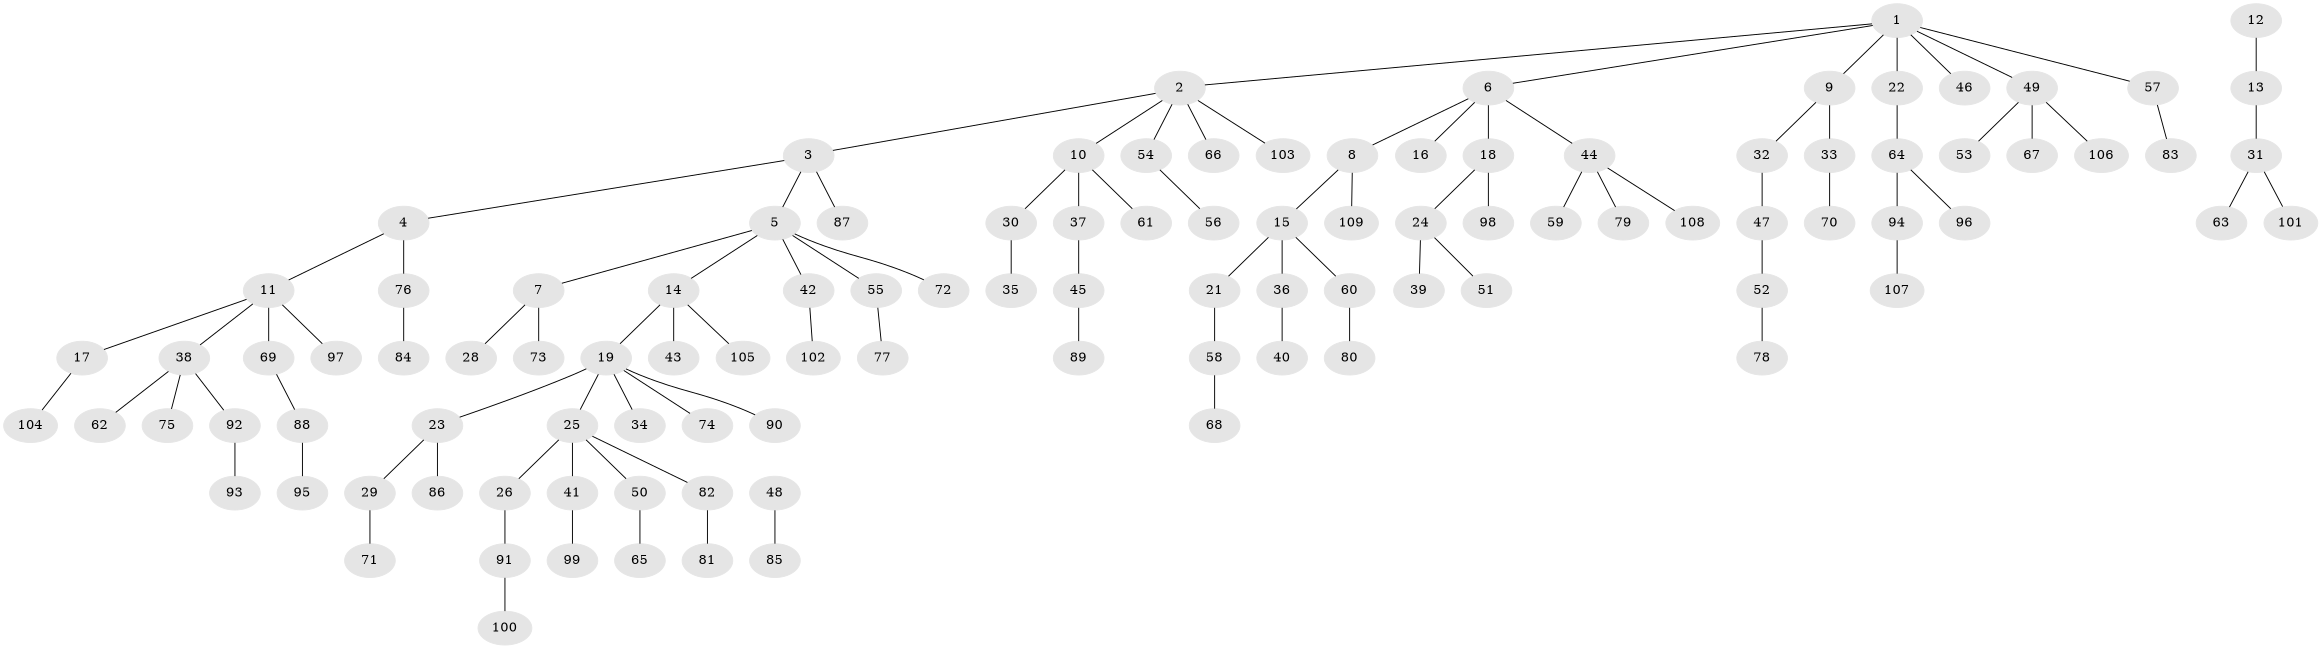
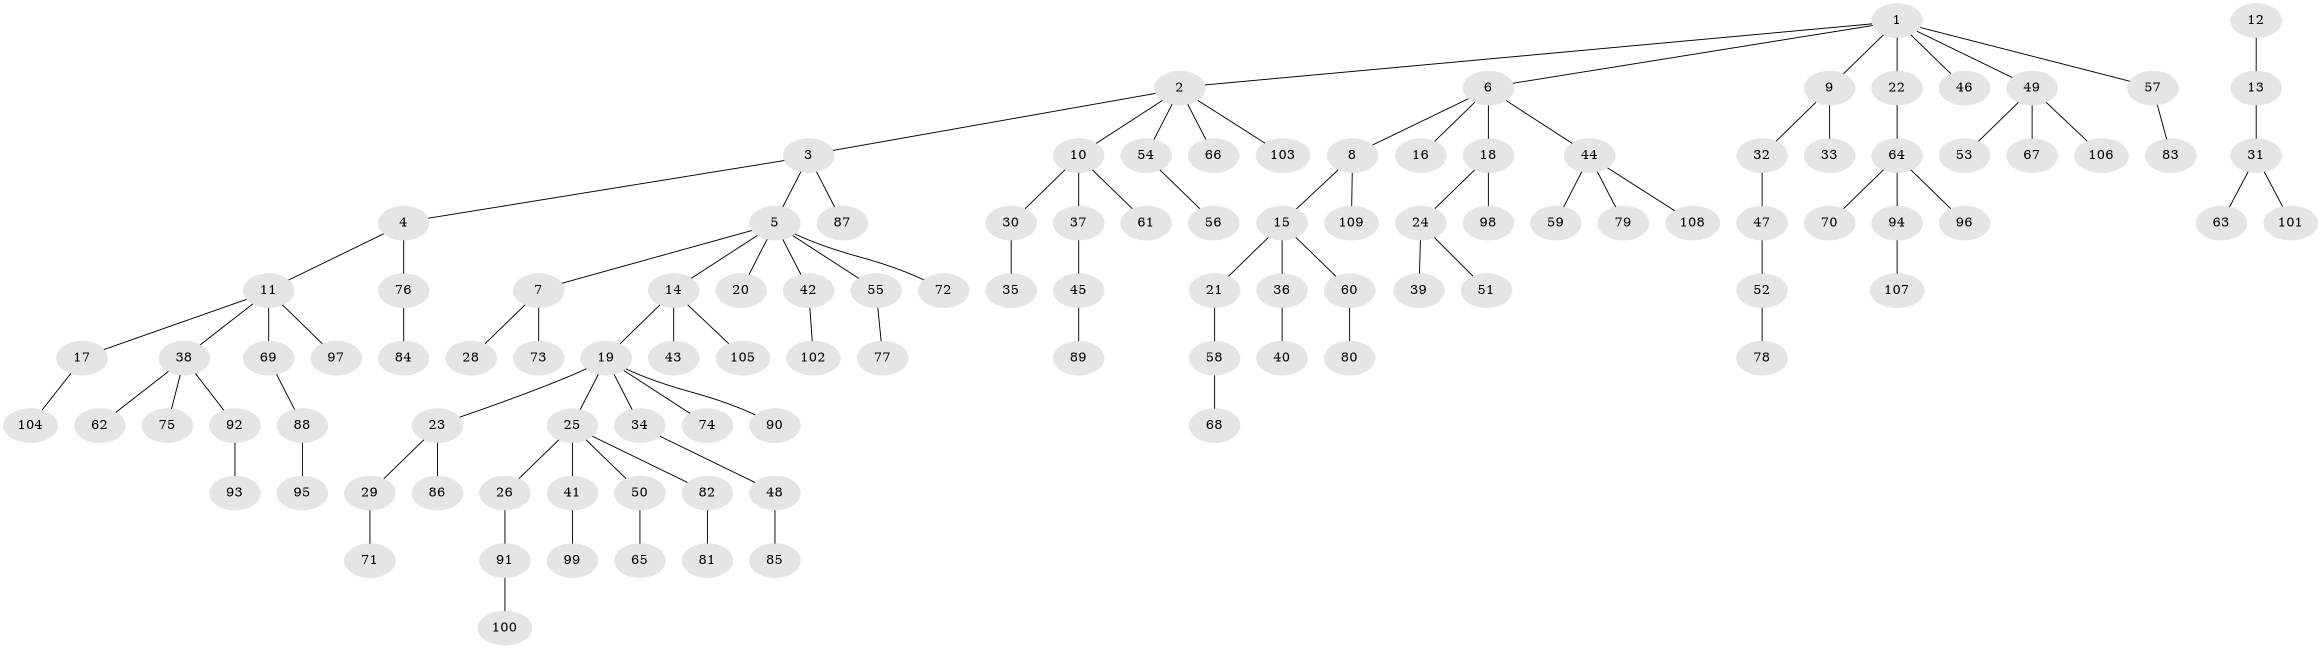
(1830, 189) -> (1863, 189)
none -> (741, 291)
none -> (707, 459)
